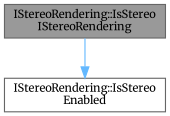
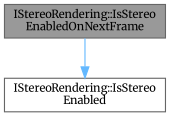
(85, 21) -> (85, 21)
